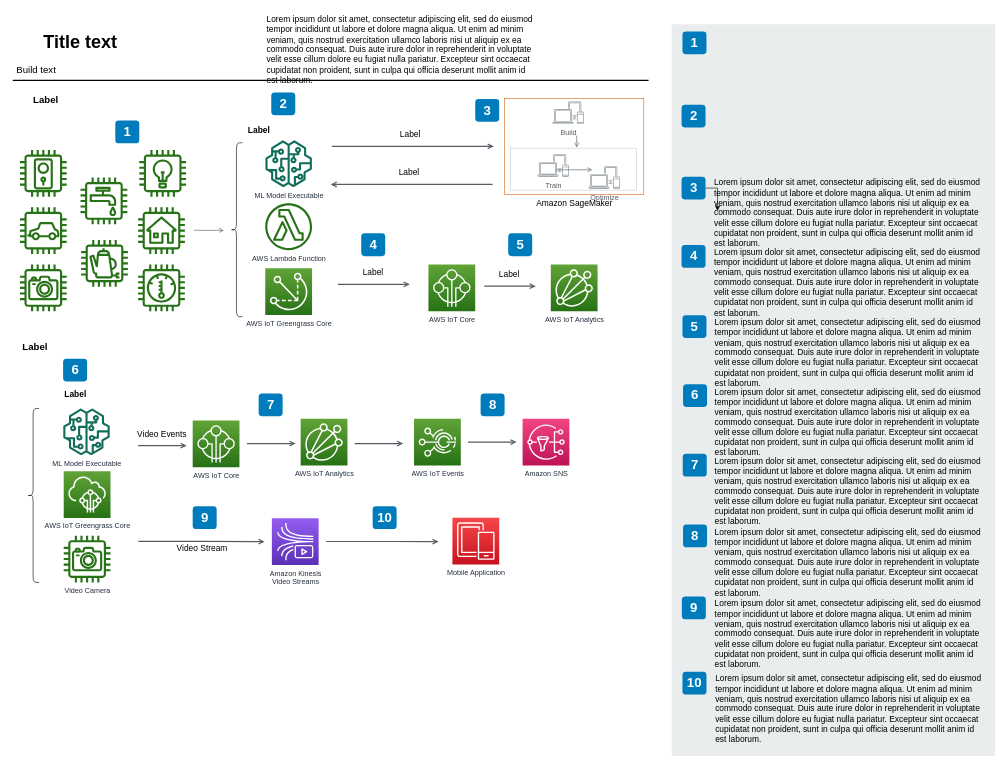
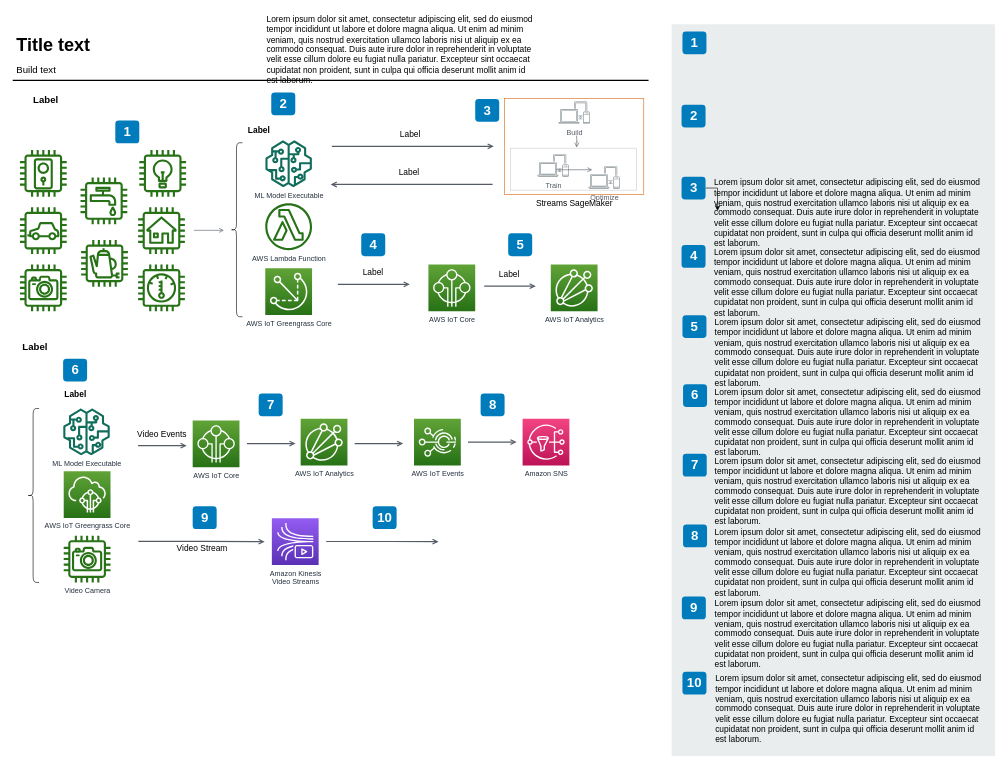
(81, 41) -> (54, 44)
(568, 113) -> (574, 113)
(575, 204) -> (575, 204)
(476, 541) -> none
